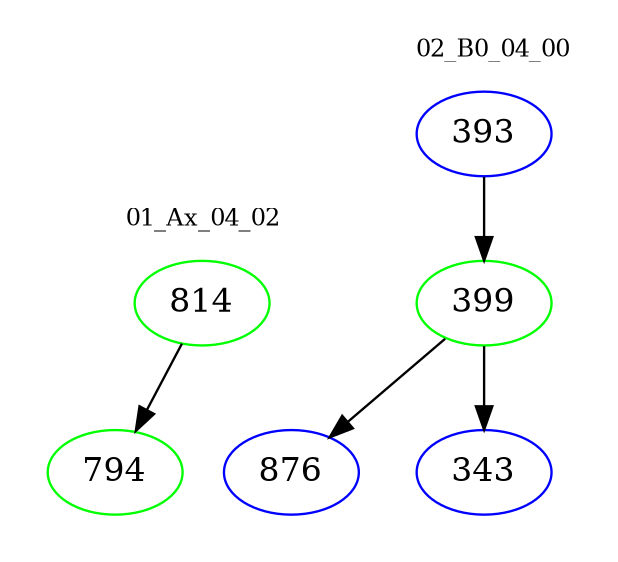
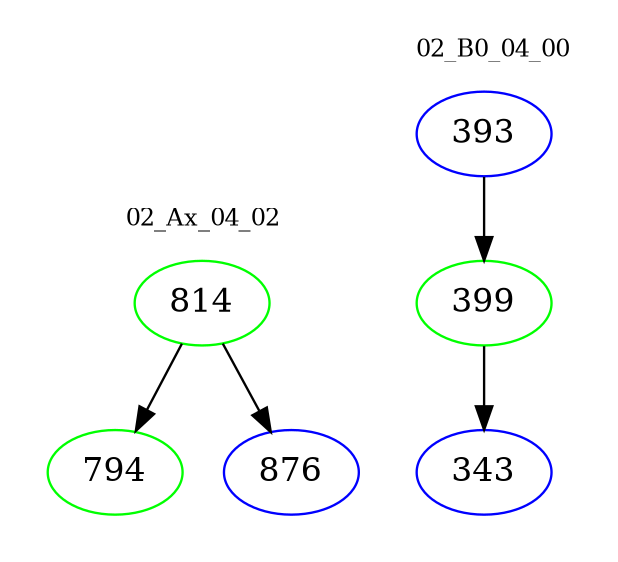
(203, 220) -> (203, 220)
(414, 366) -> (241, 377)
